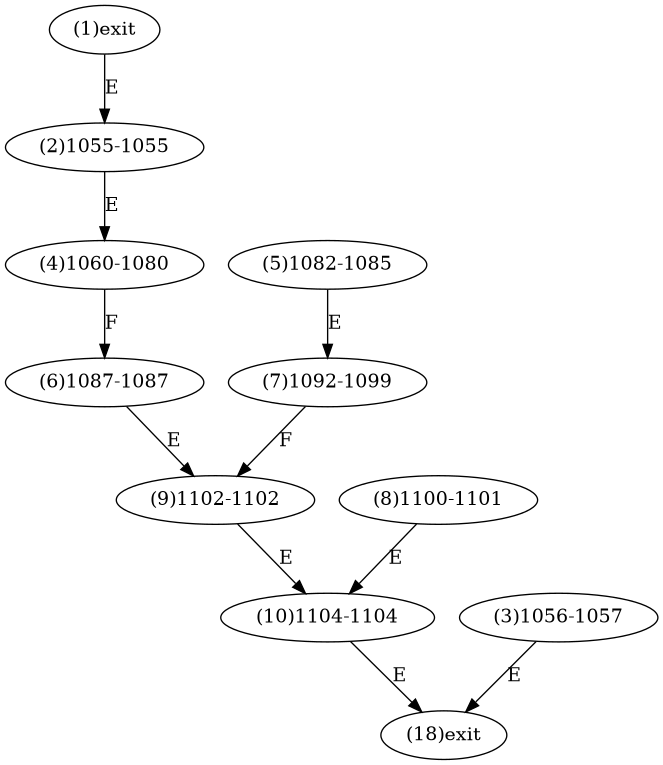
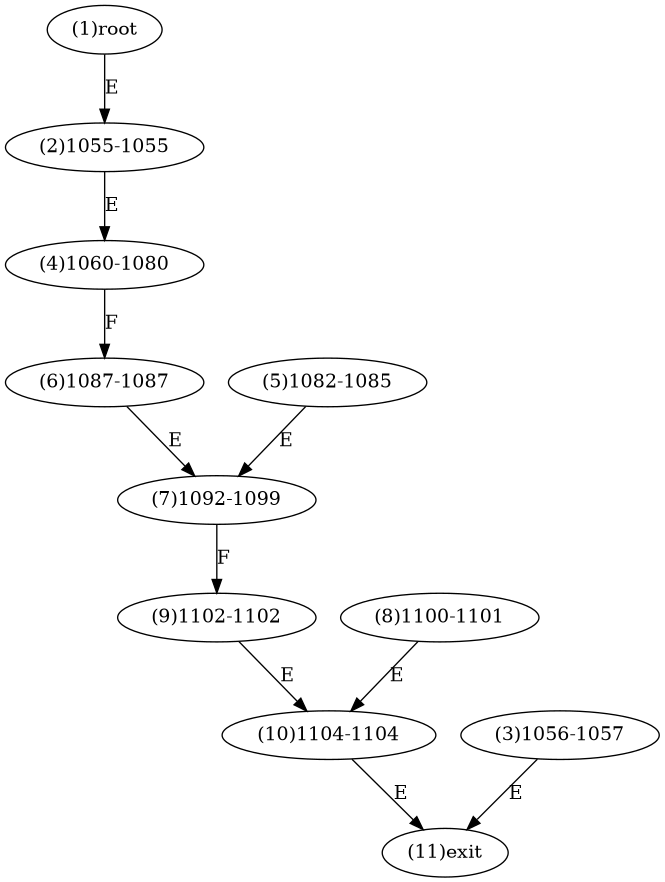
(105, 30) -> (105, 30)
(155, 436) -> (156, 436)
(444, 735) -> (445, 853)
